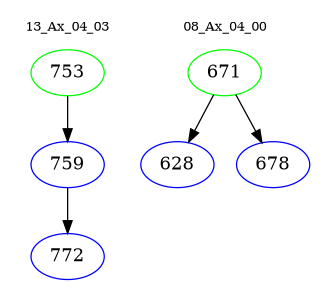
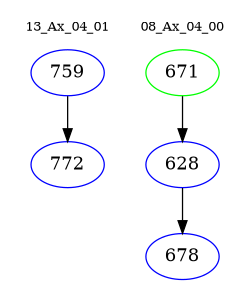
(68, 27) -> (68, 27)
(68, 73) -> none
(246, 113) -> (183, 204)
